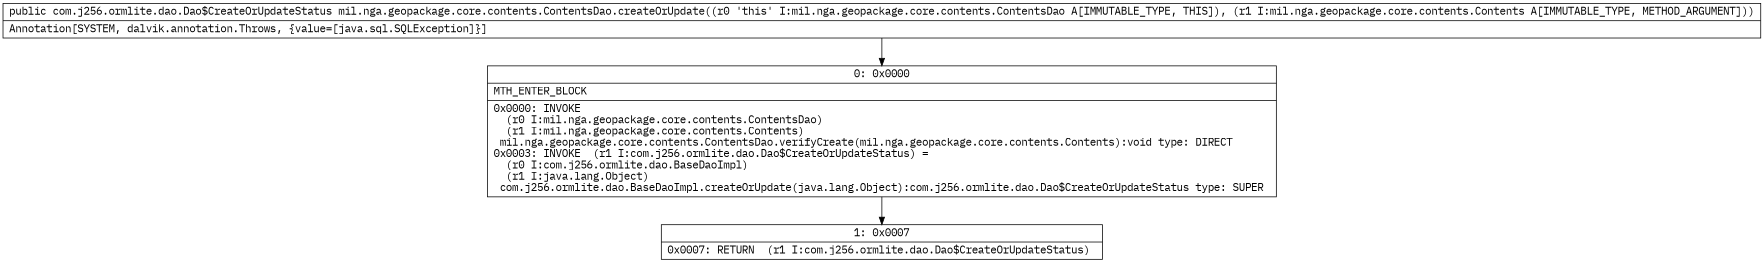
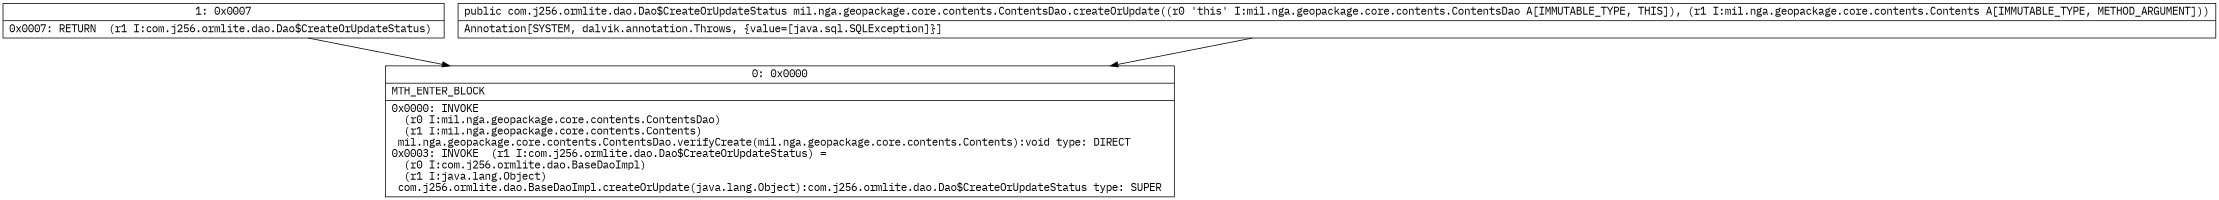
(882, 207) -> (375, 51)
